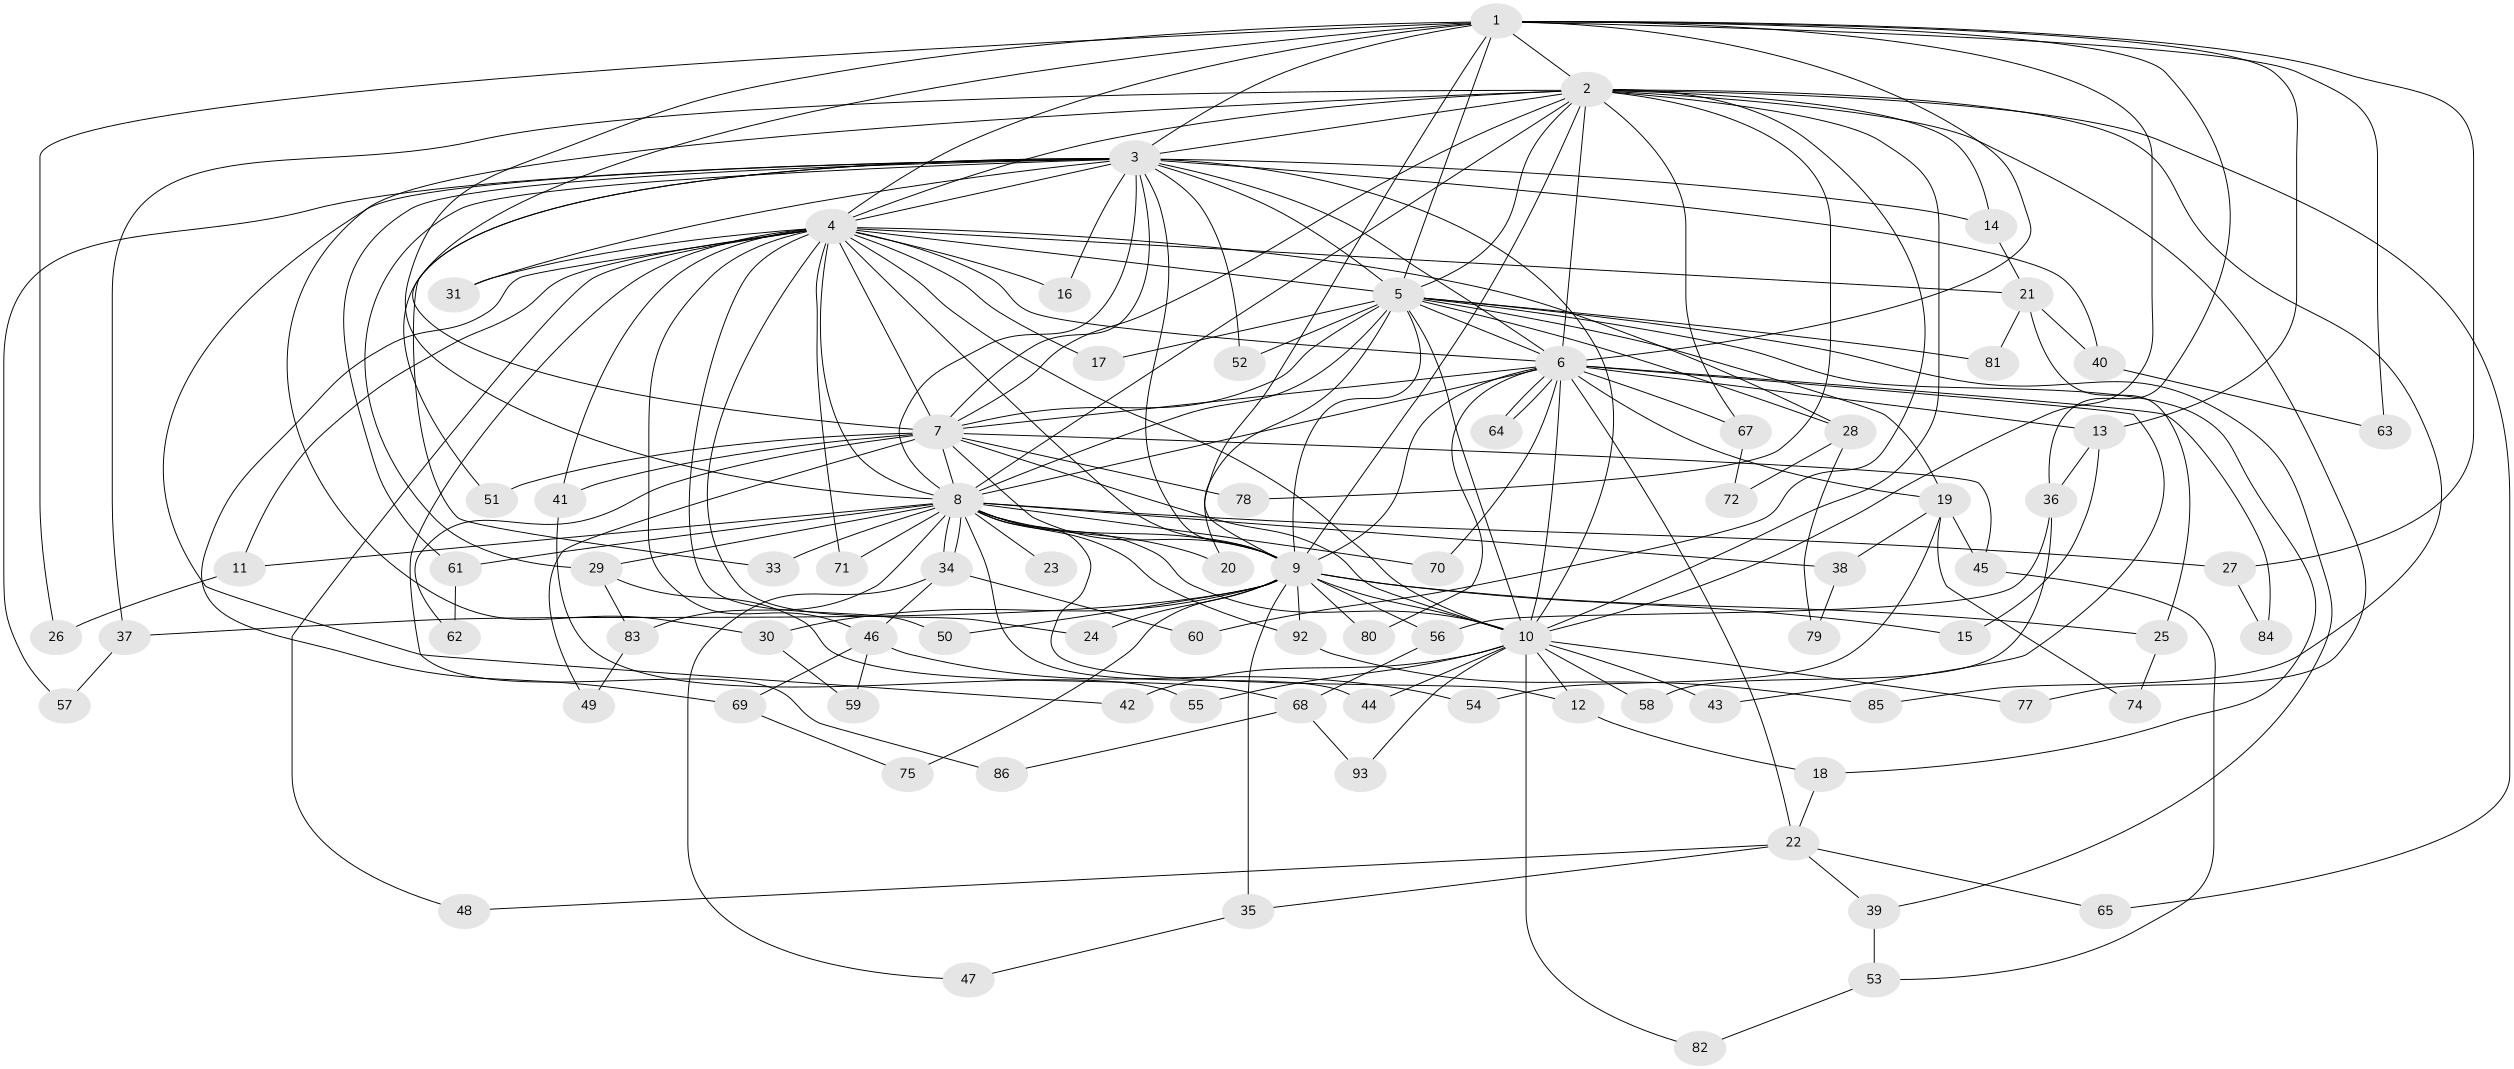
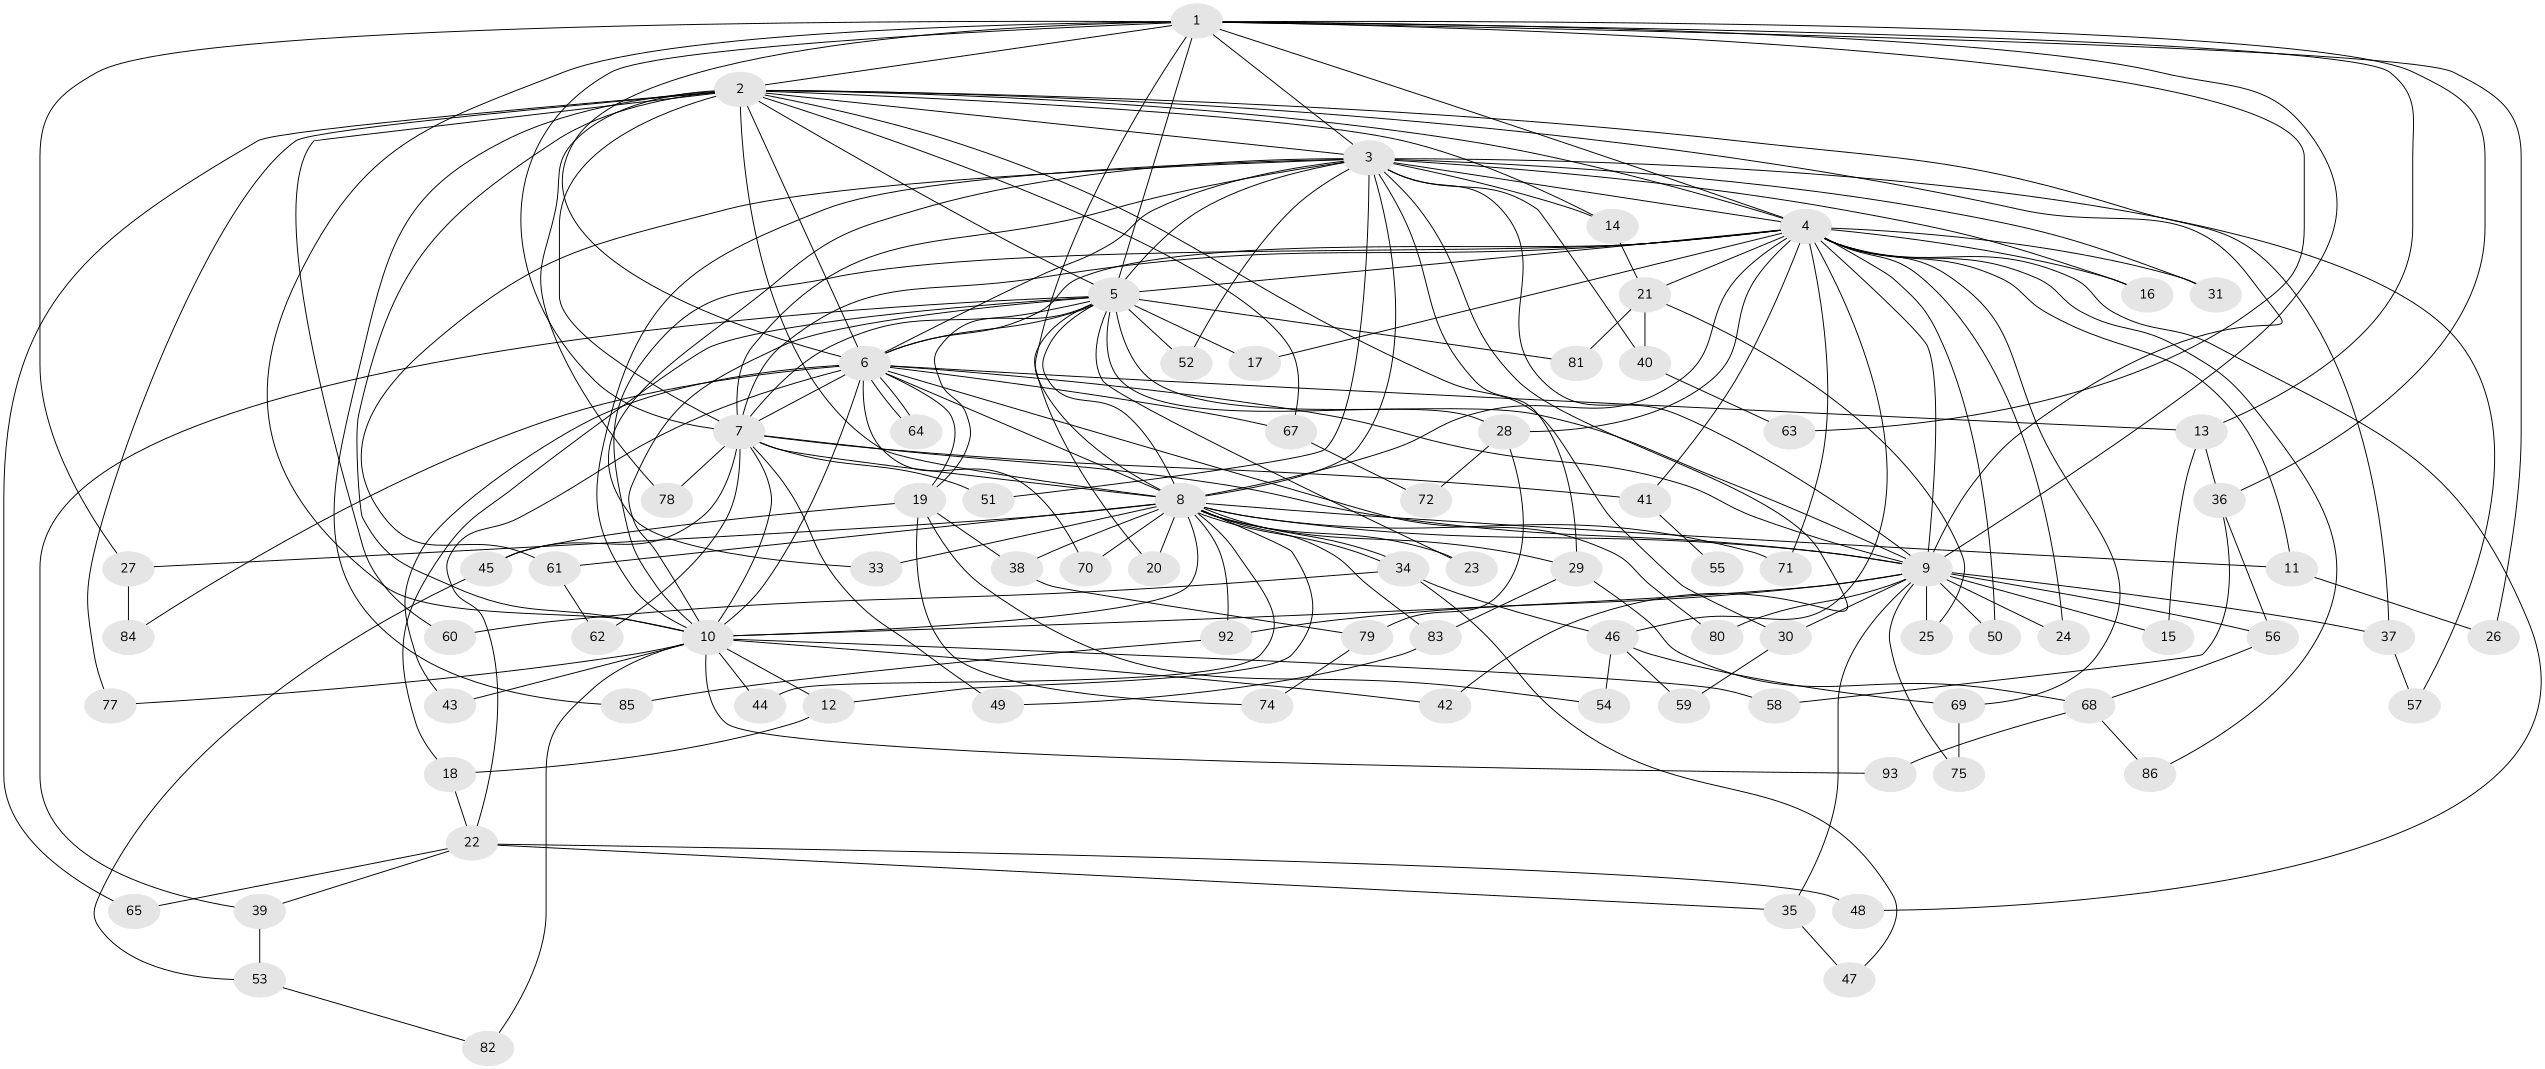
none -> (1243, 457)
(2148, 672) -> (1317, 672)
(1347, 676) -> none
